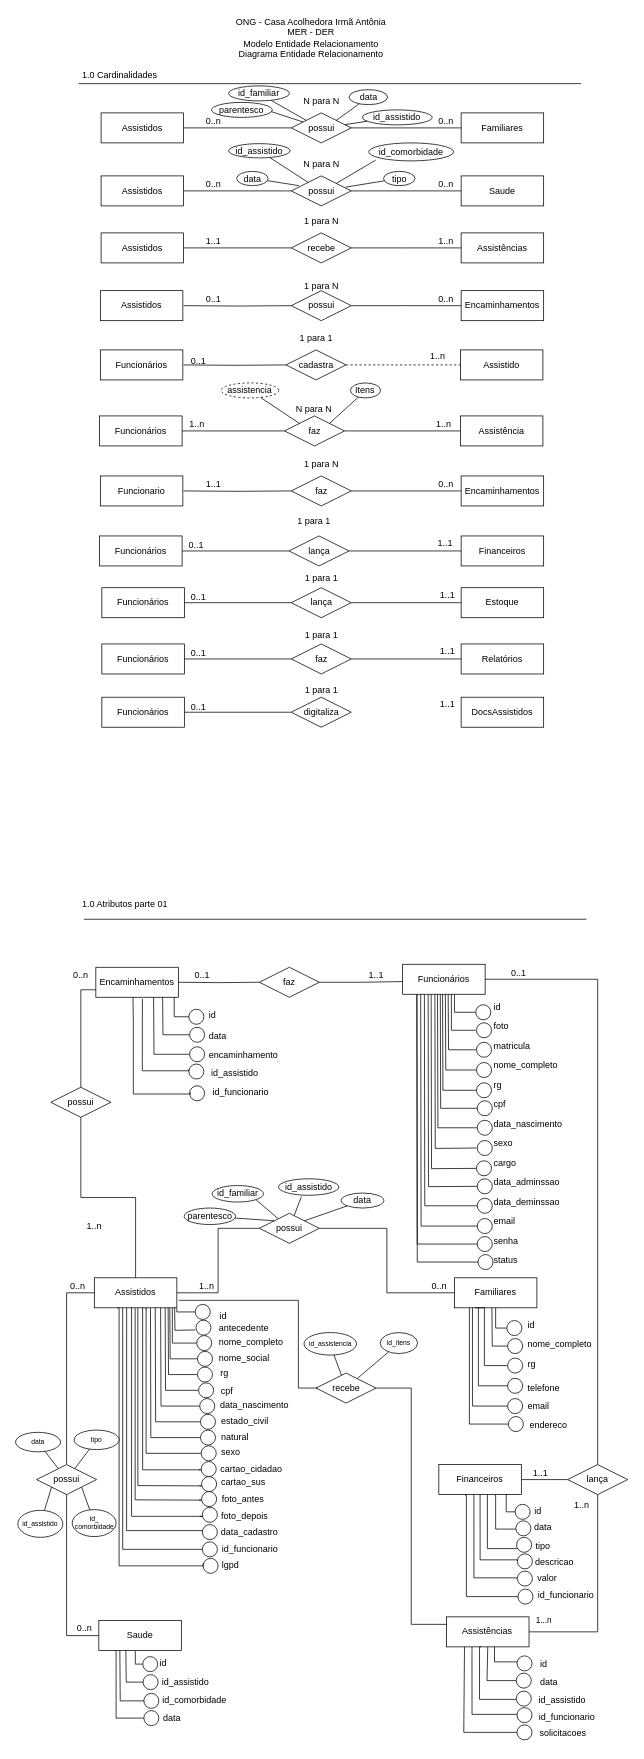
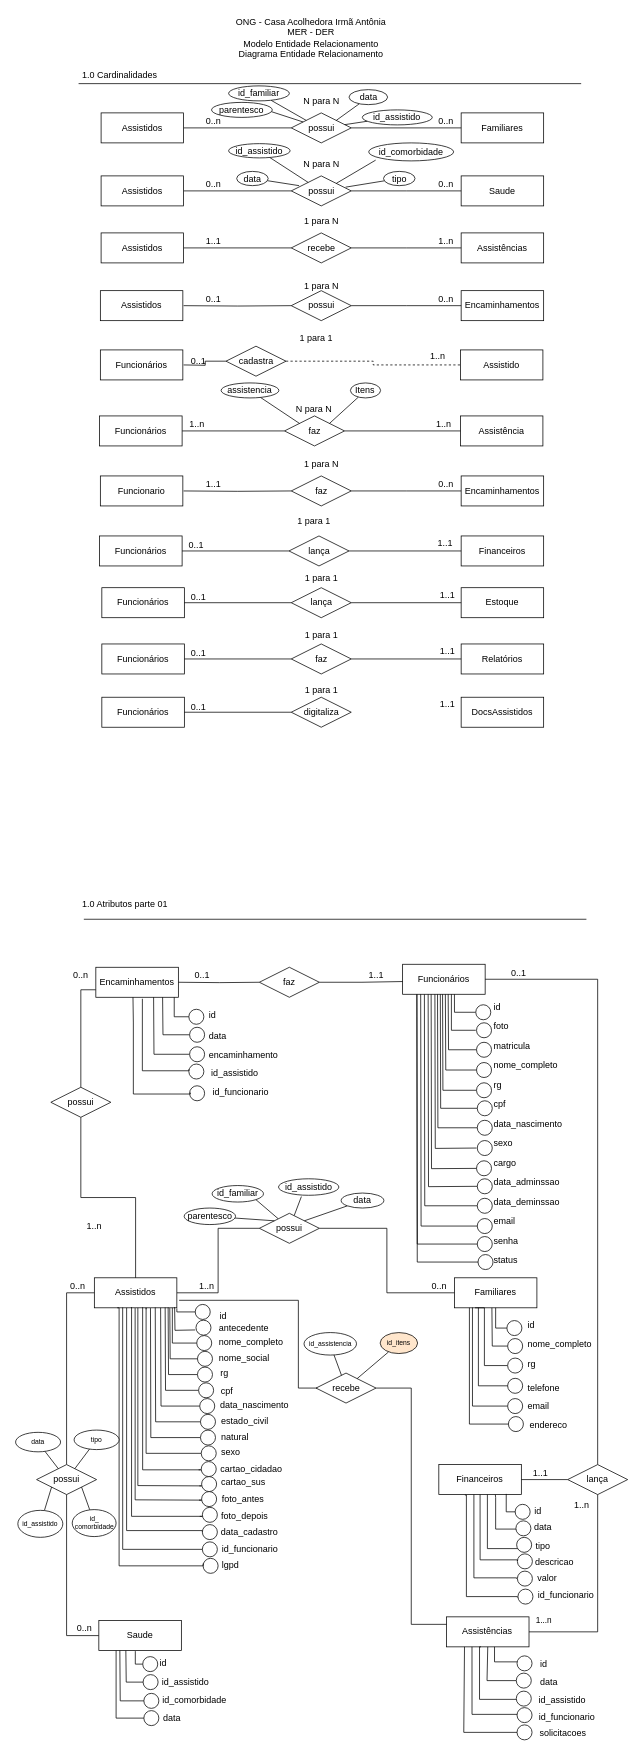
(316, 365) -> (256, 361)
(250, 390) -> (250, 390)
(399, 1343) -> (399, 1343)
